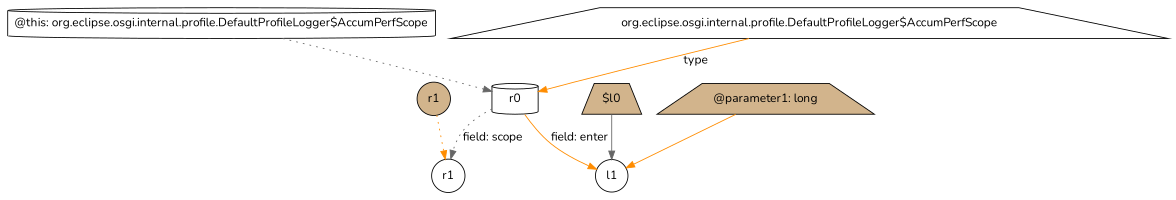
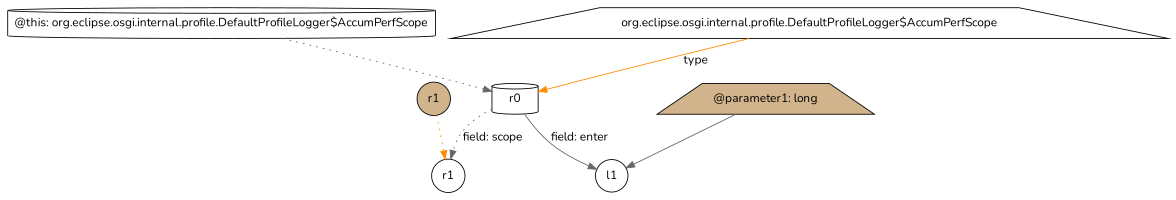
(612, 99) -> none
(685, 139) -> (685, 139)
(553, 145) -> (553, 145)
